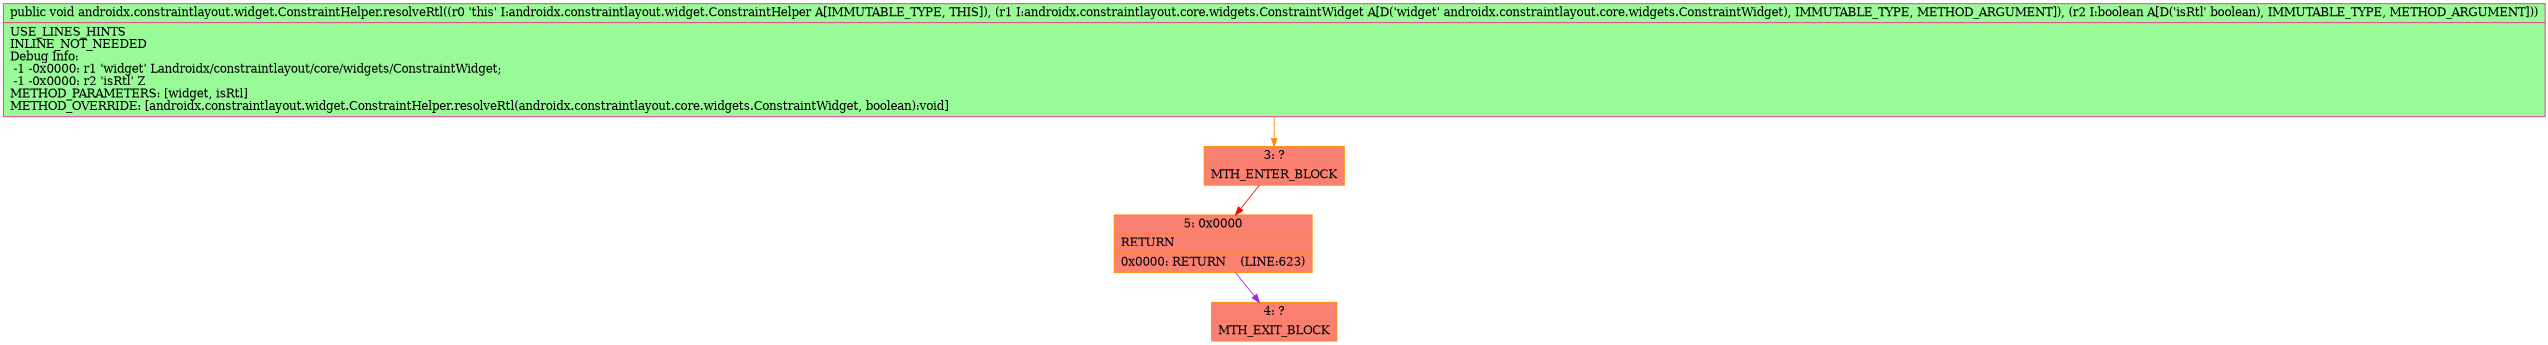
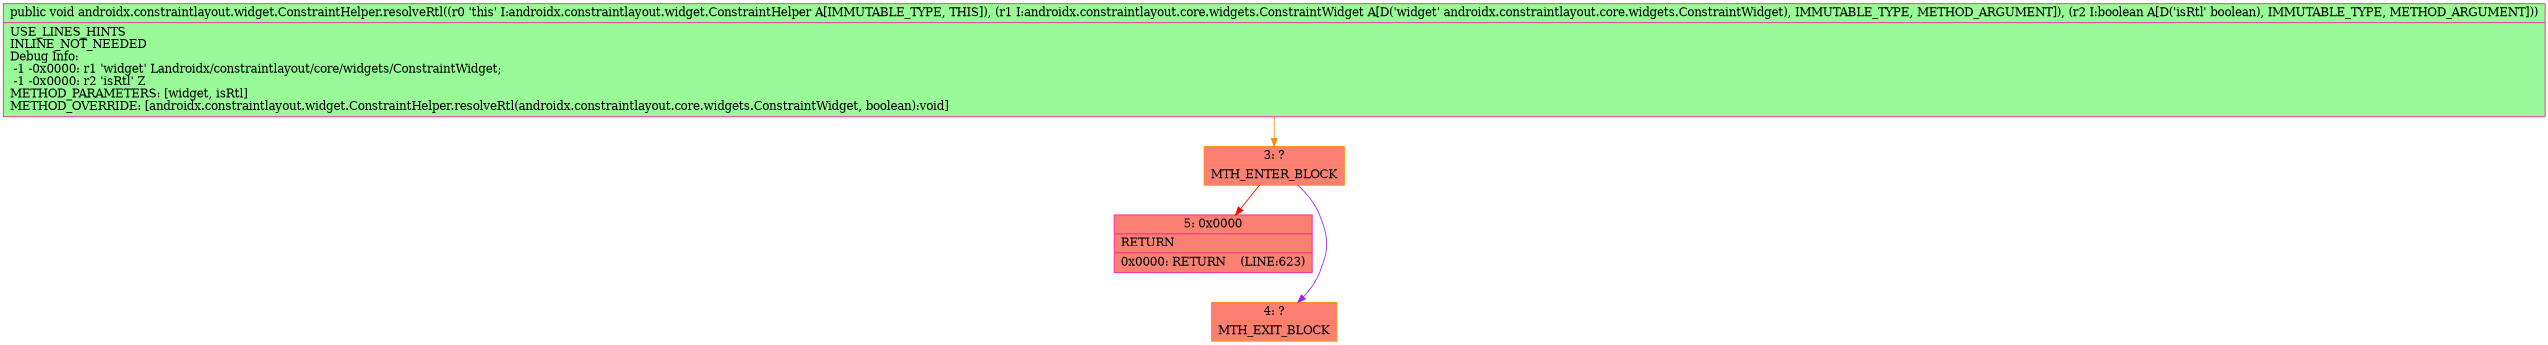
(1213, 244) -> (1213, 244)
(1245, 284) -> (1326, 240)
